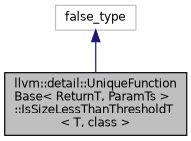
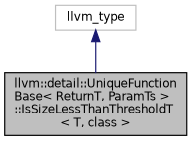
(96, 18) -> (96, 18)
